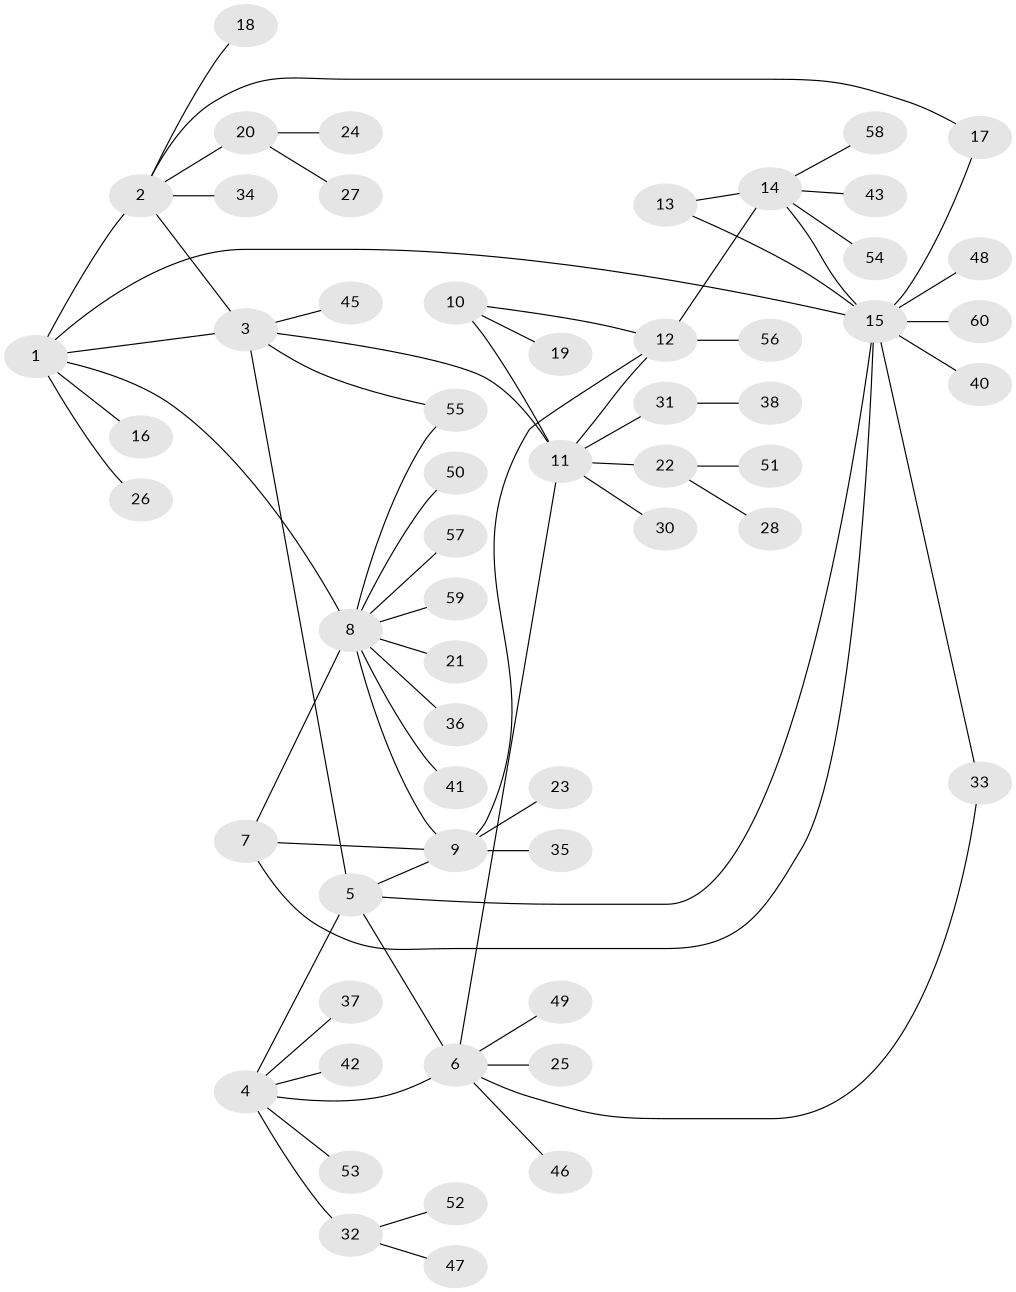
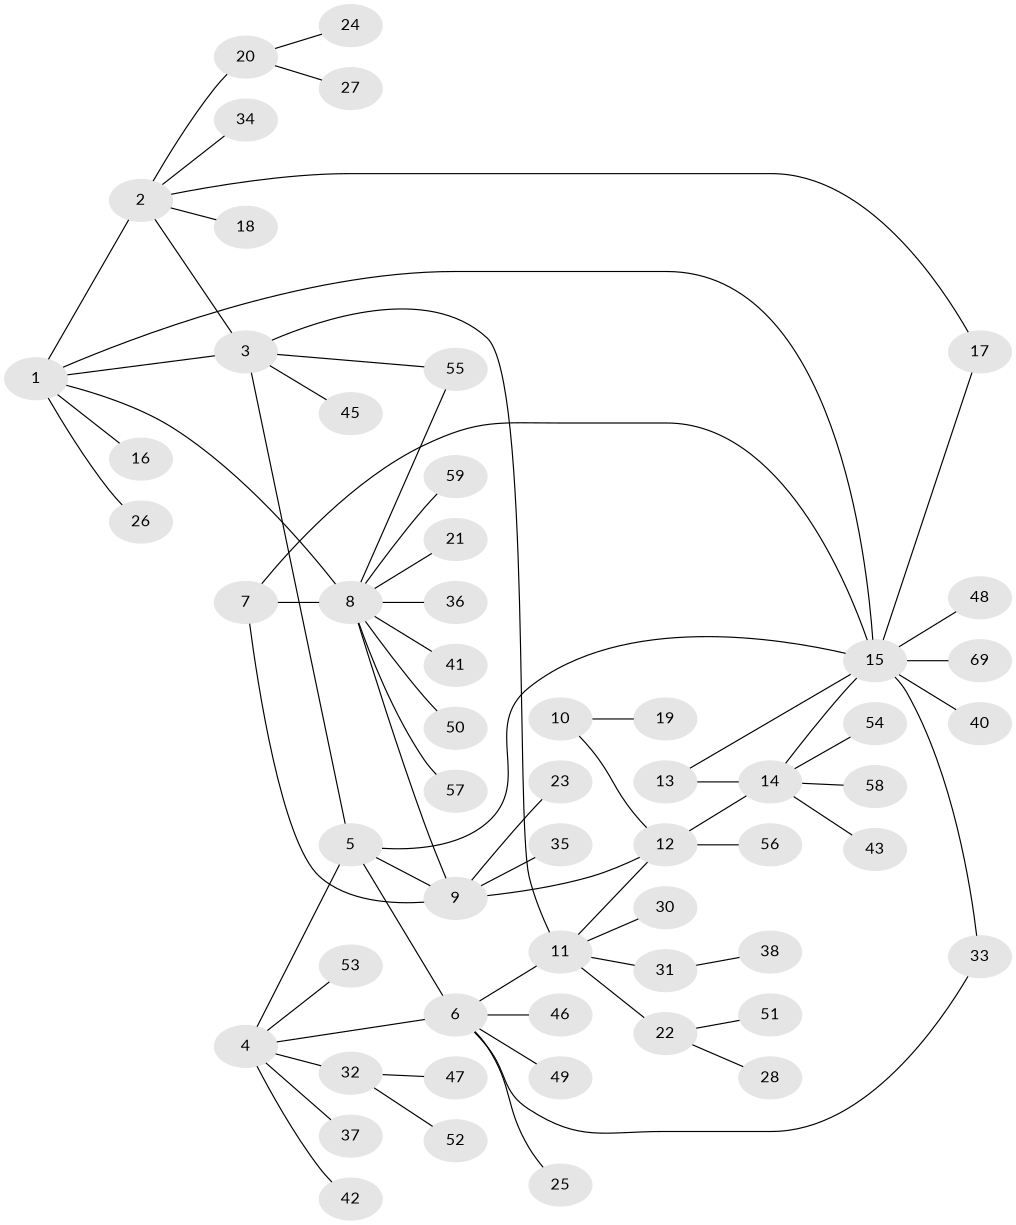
(980, 322) -> (980, 661)
(513, 380) -> none
